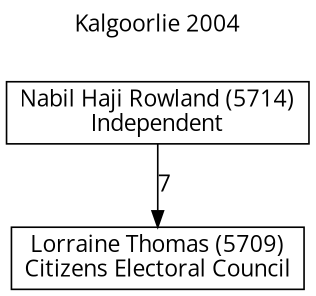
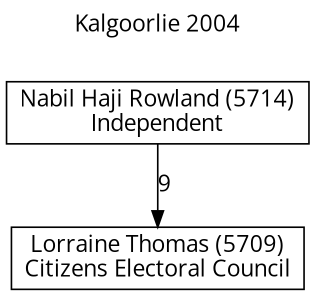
(165, 186) -> (165, 186)
